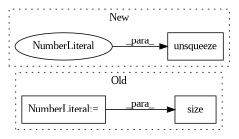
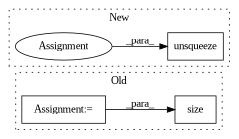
(64, 46) -> (64, 46)
(64, 110) -> (64, 110)
